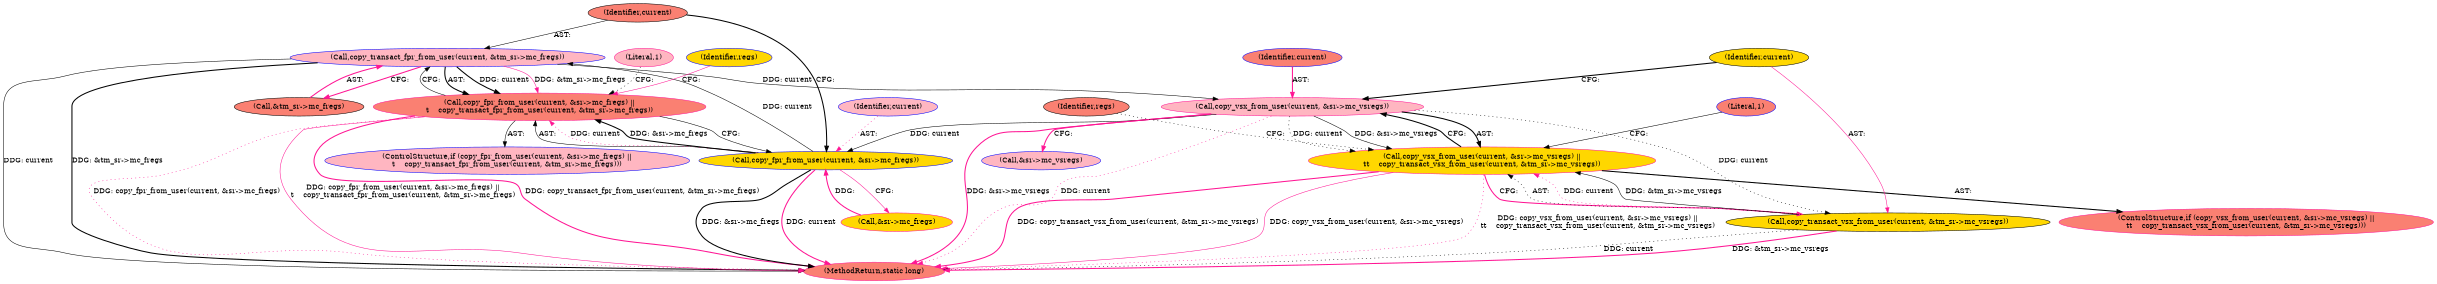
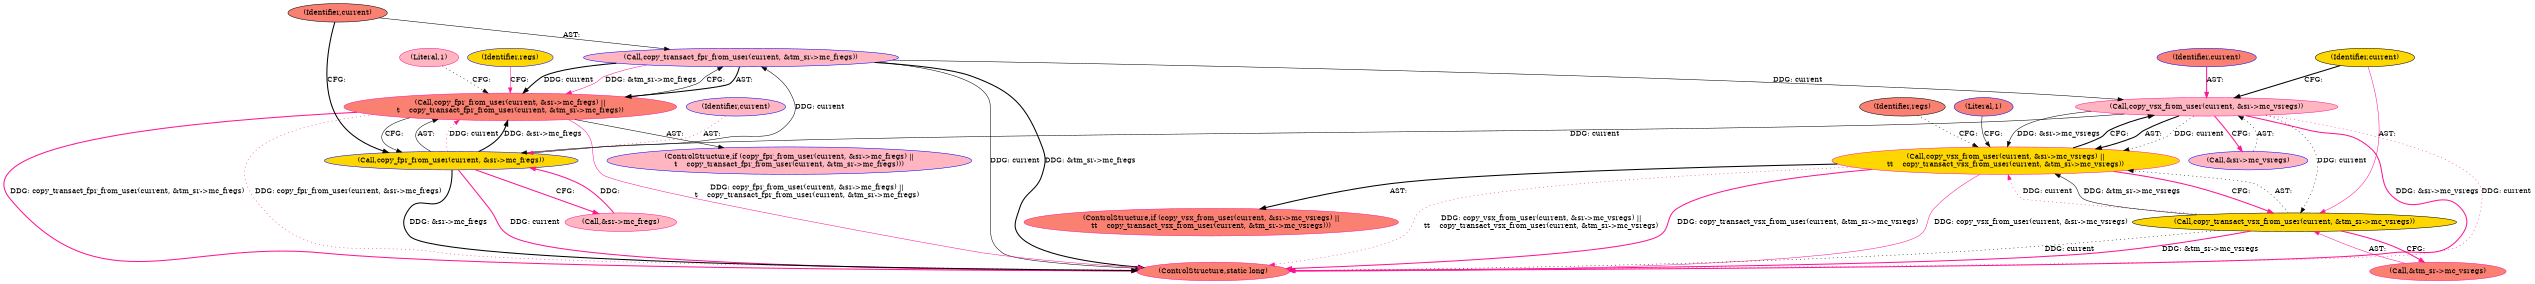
(299, 107) -> none
none -> (2256, 132)
(864, 188) -> (534, 191)
(897, 222) -> (621, 222)
(874, 271) -> (1213, 271)
none -> (2438, 271)
